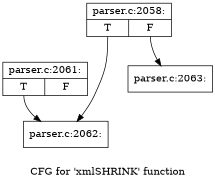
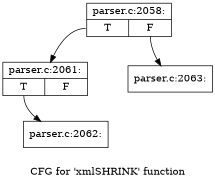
(102, 78) -> (66, 38)
